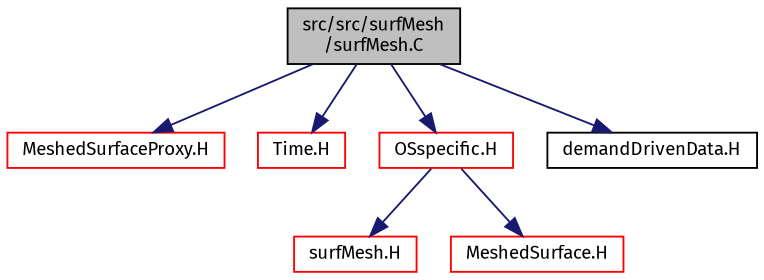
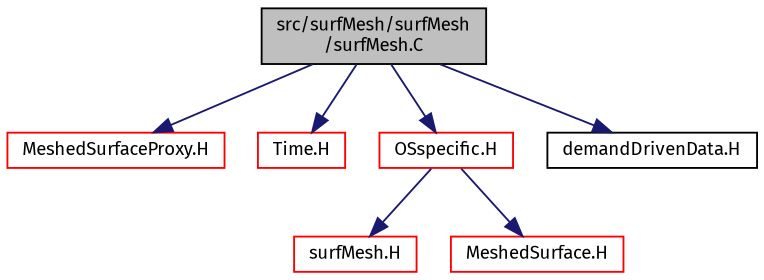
(374, 36) -> (374, 36)
